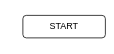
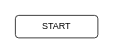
(64, 27) -> (57, 27)
